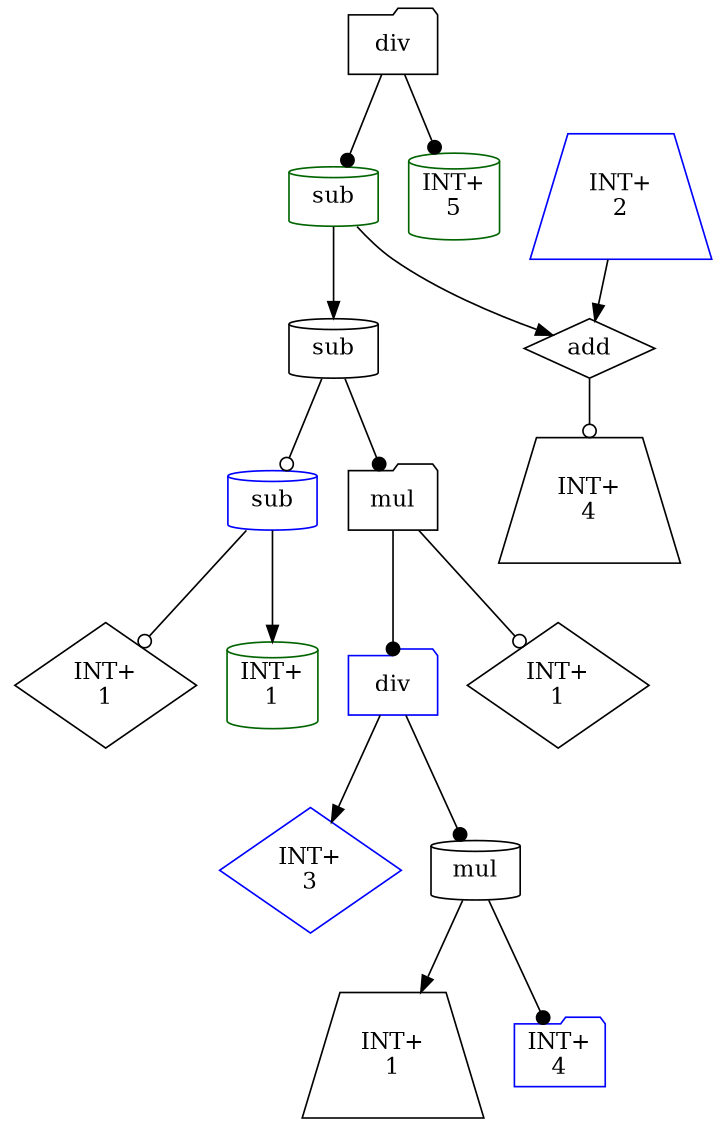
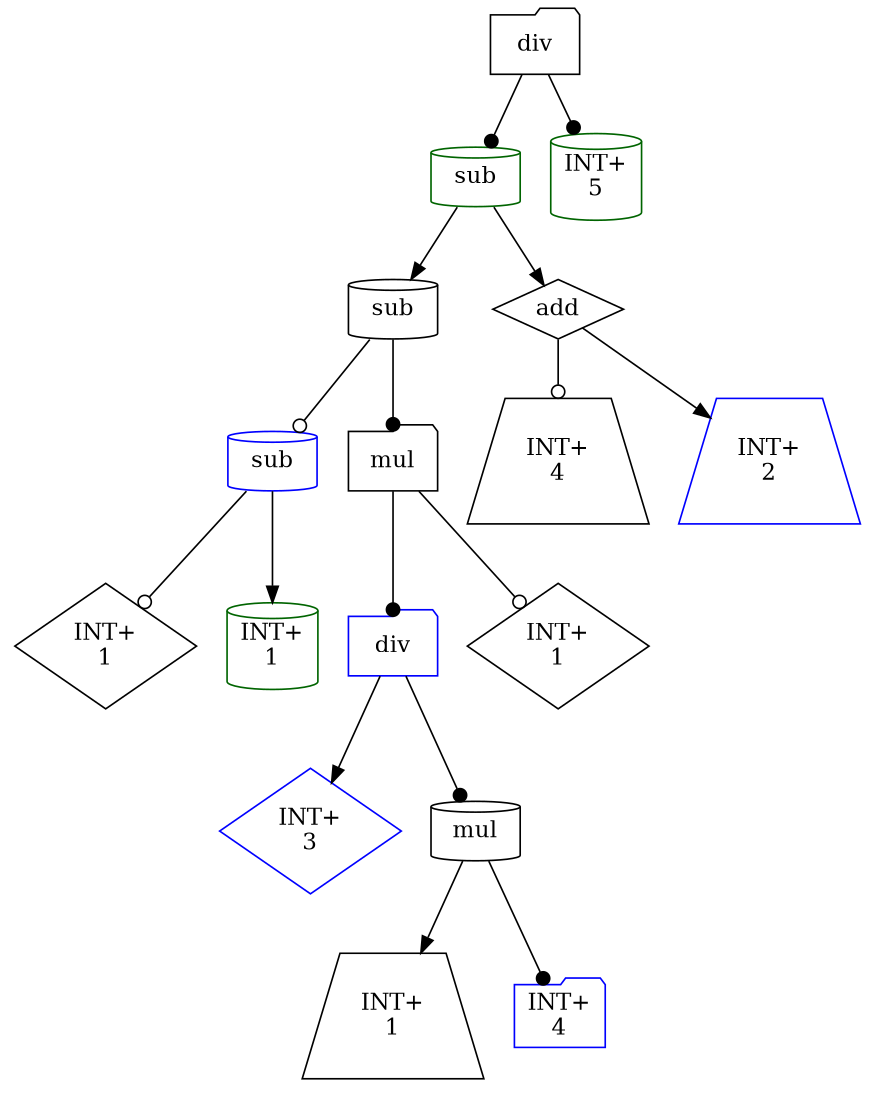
(603, 282) -> (640, 368)
